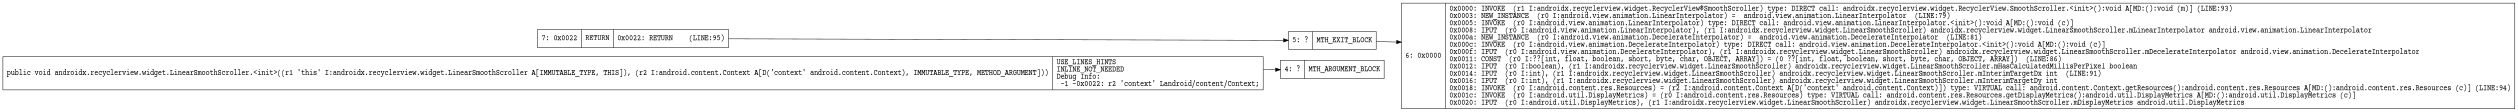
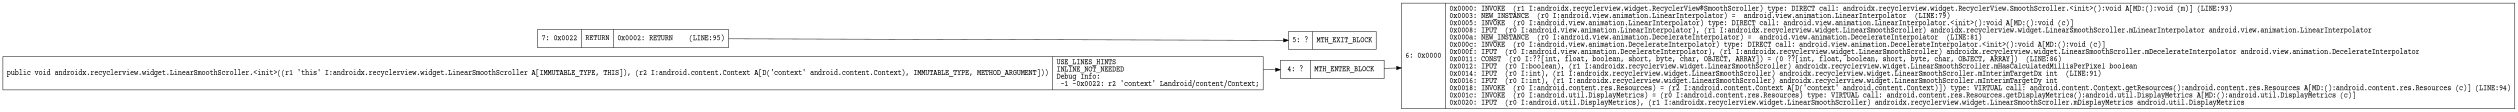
(671, 38) -> (671, 38)
(1386, 42) -> (1390, 68)
(1344, 69) -> (1344, 69)
